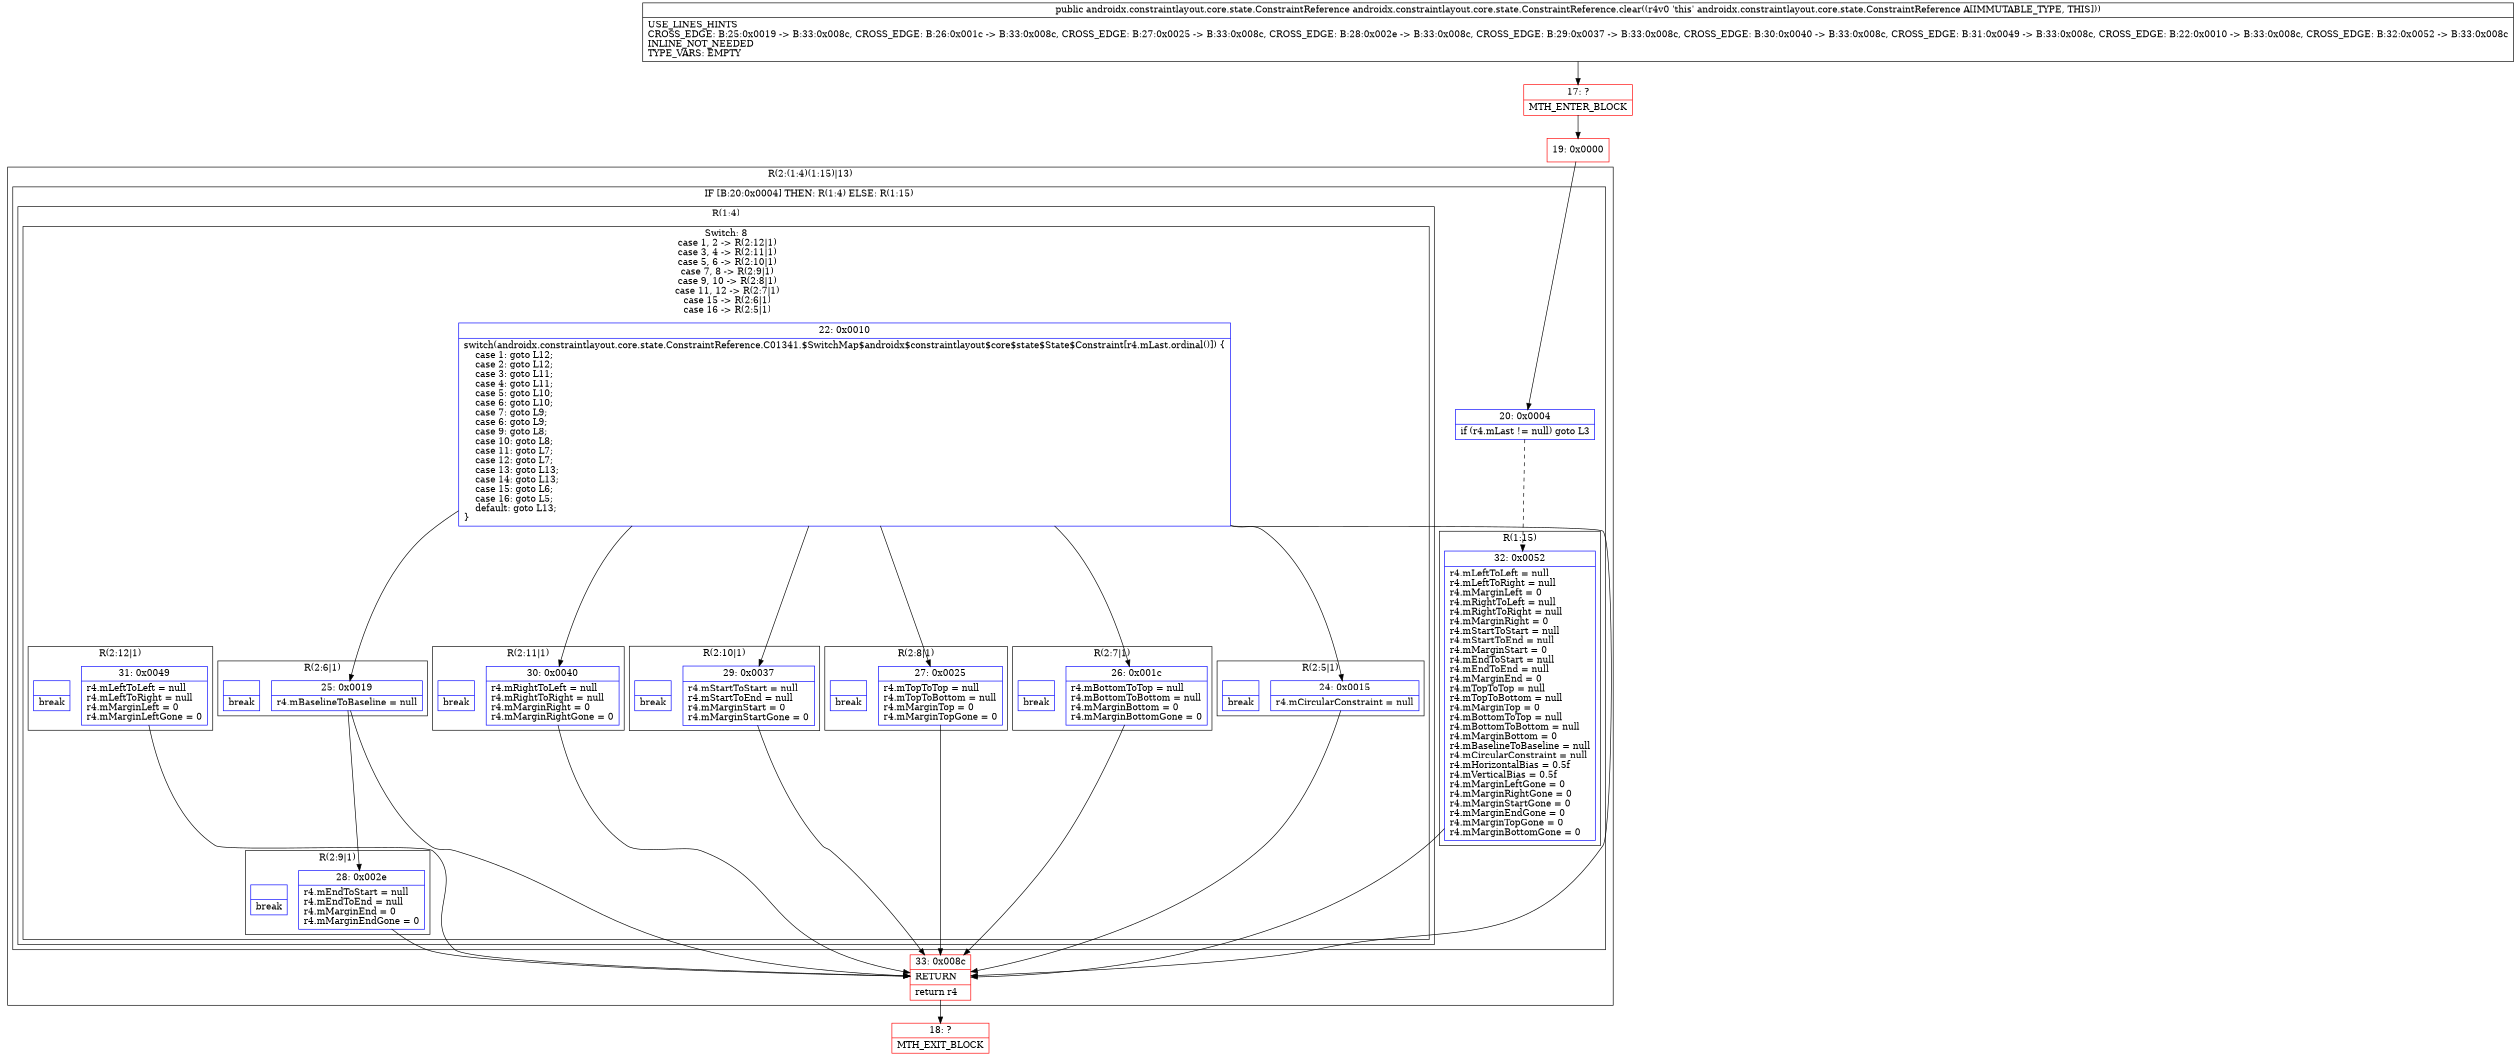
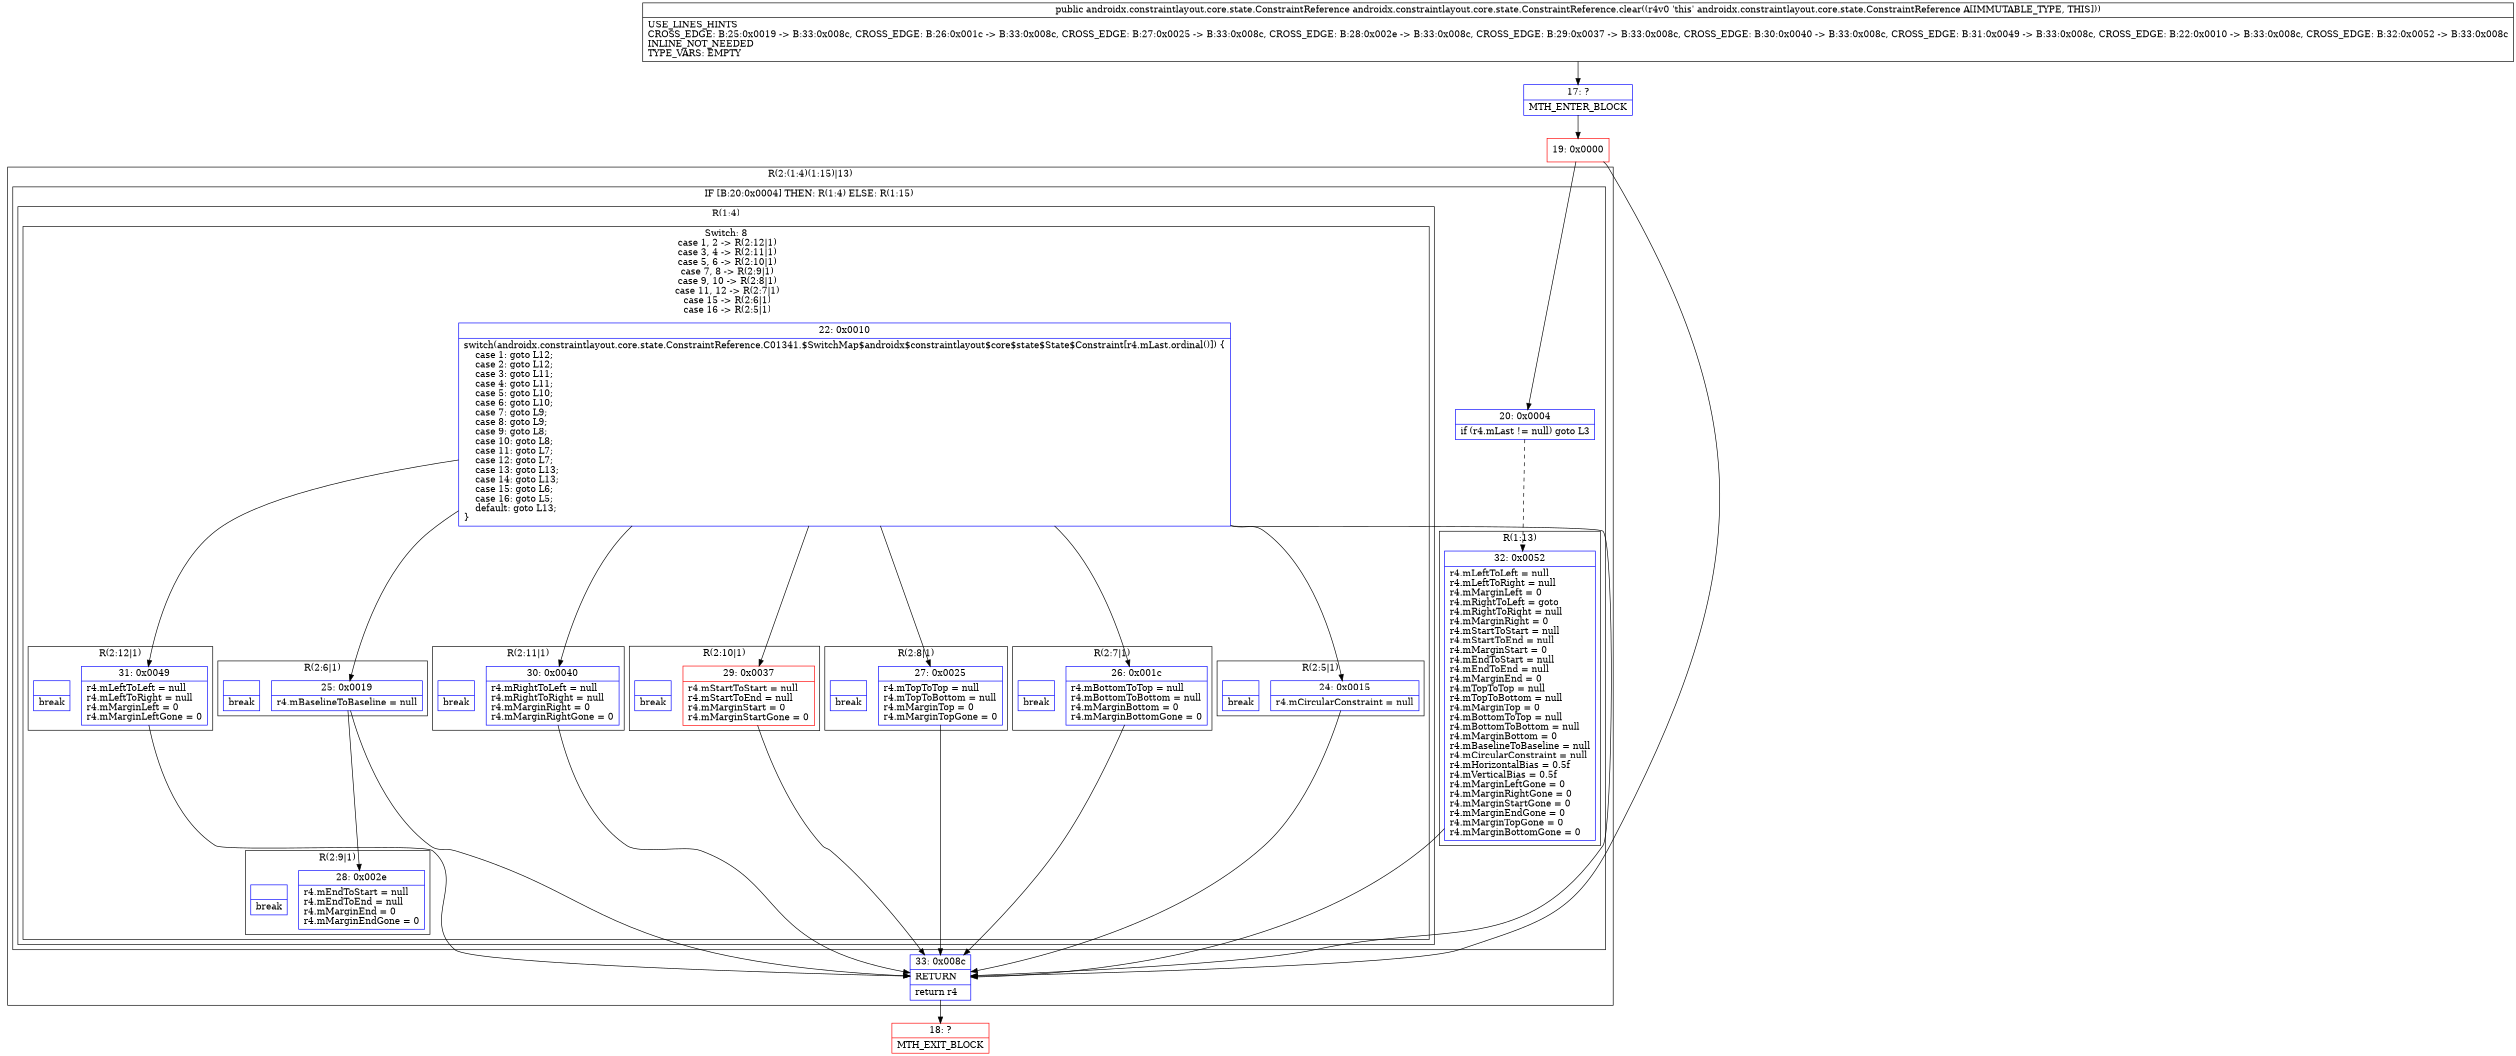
(1578, 100) -> (1578, 100)
(506, 422) -> (506, 422)
none -> (263, 506)
(1520, 539) -> (1520, 539)
(1503, 602) -> (1504, 602)
(749, 696) -> (749, 696)
(644, 968) -> (1622, 821)
(940, 977) -> (940, 977)
